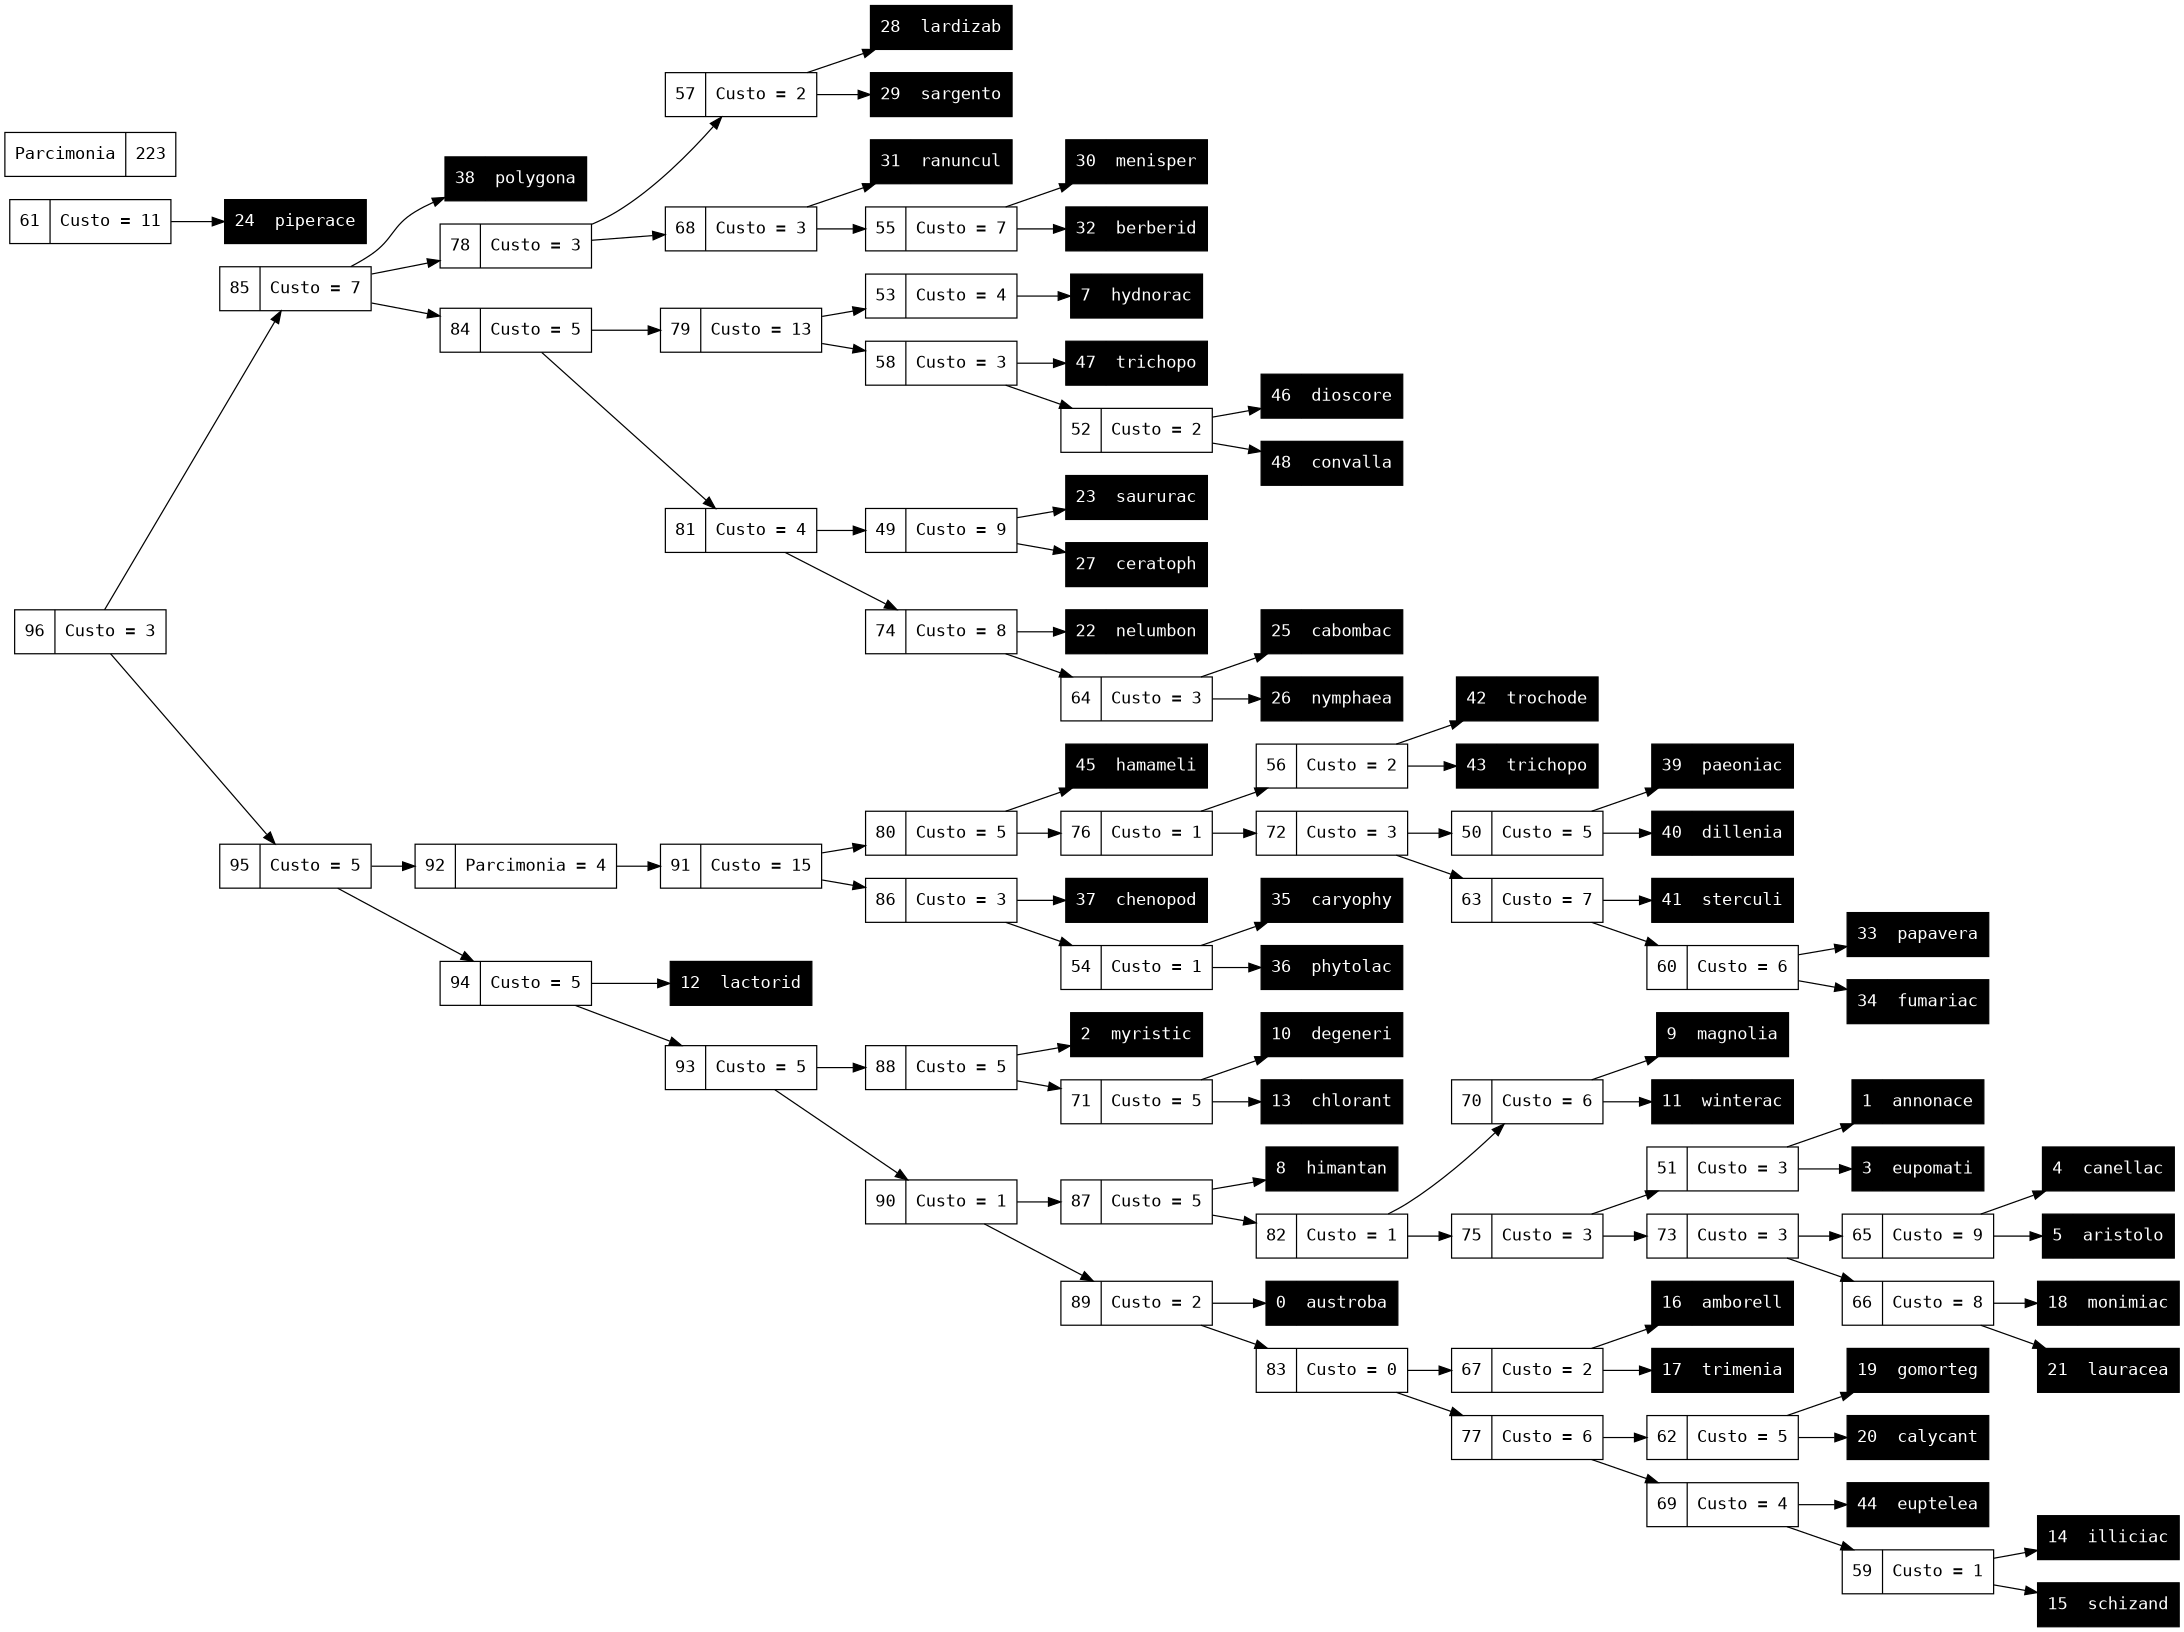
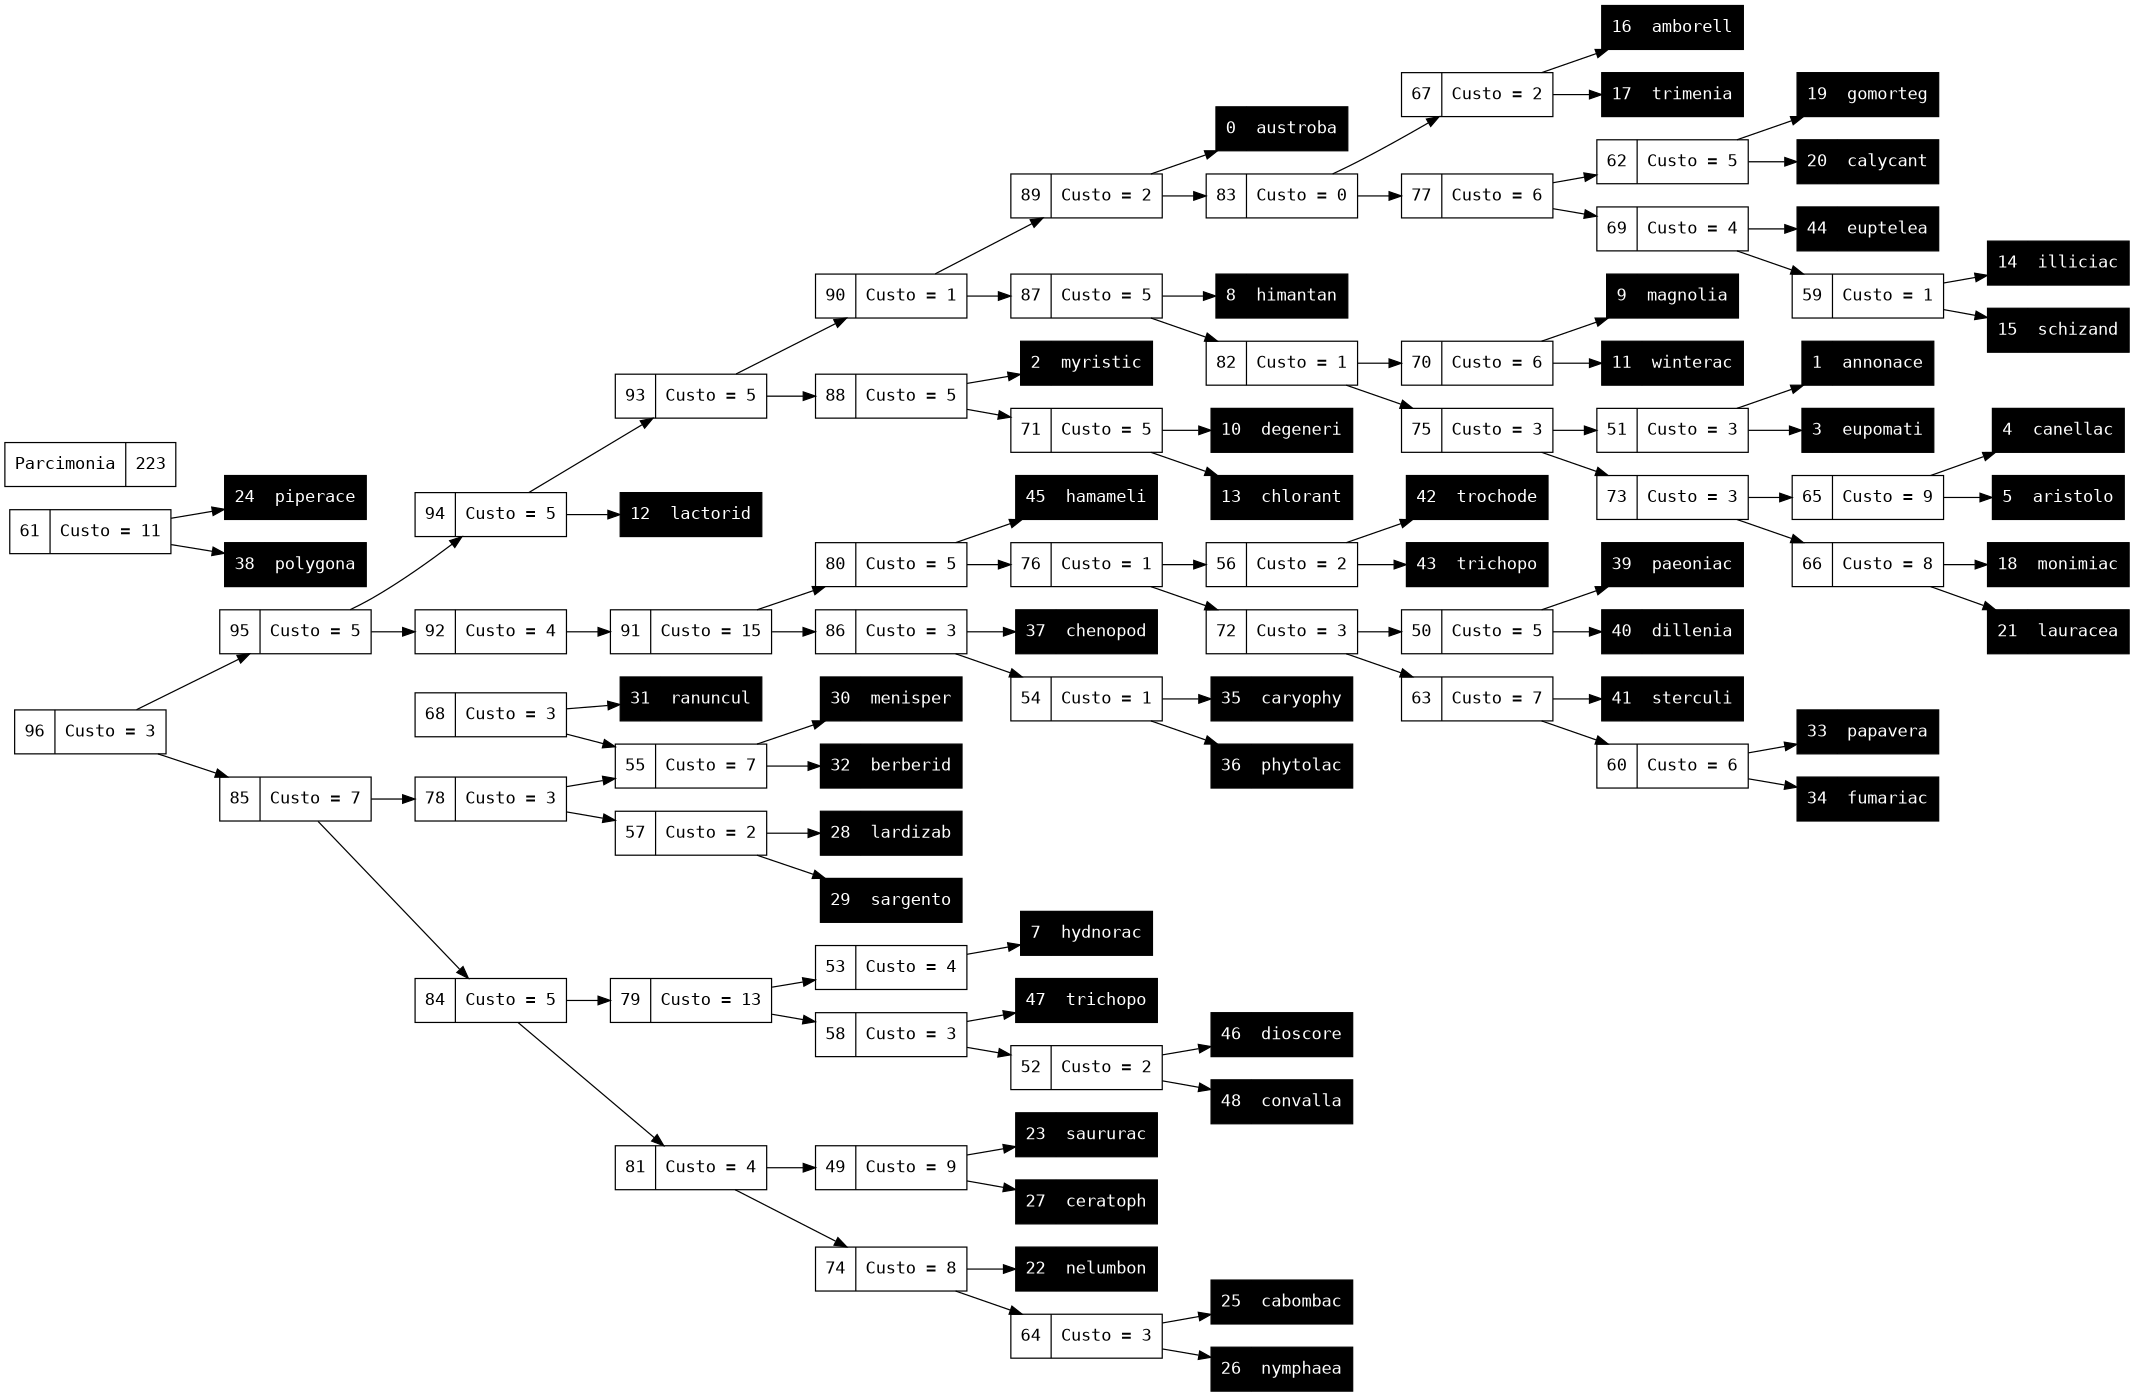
(392, 234) -> (192, 548)
(622, 238) -> (585, 784)
(536, 866) -> (511, 631)
